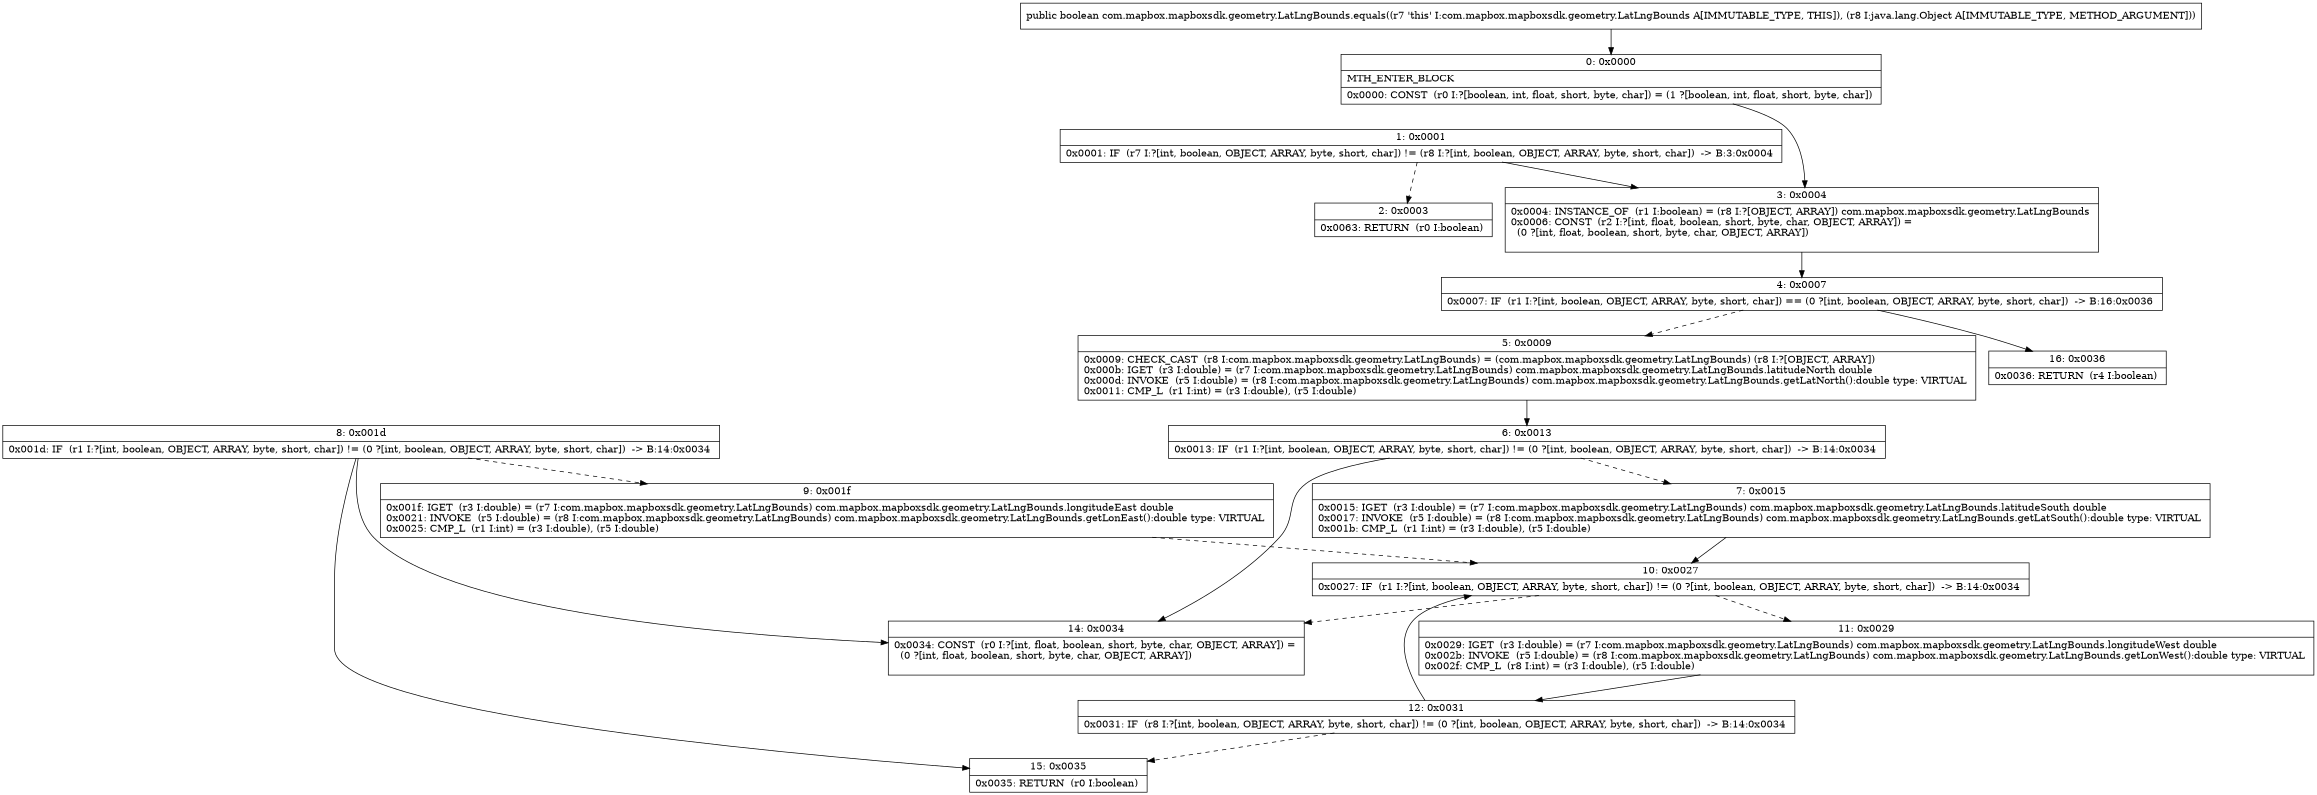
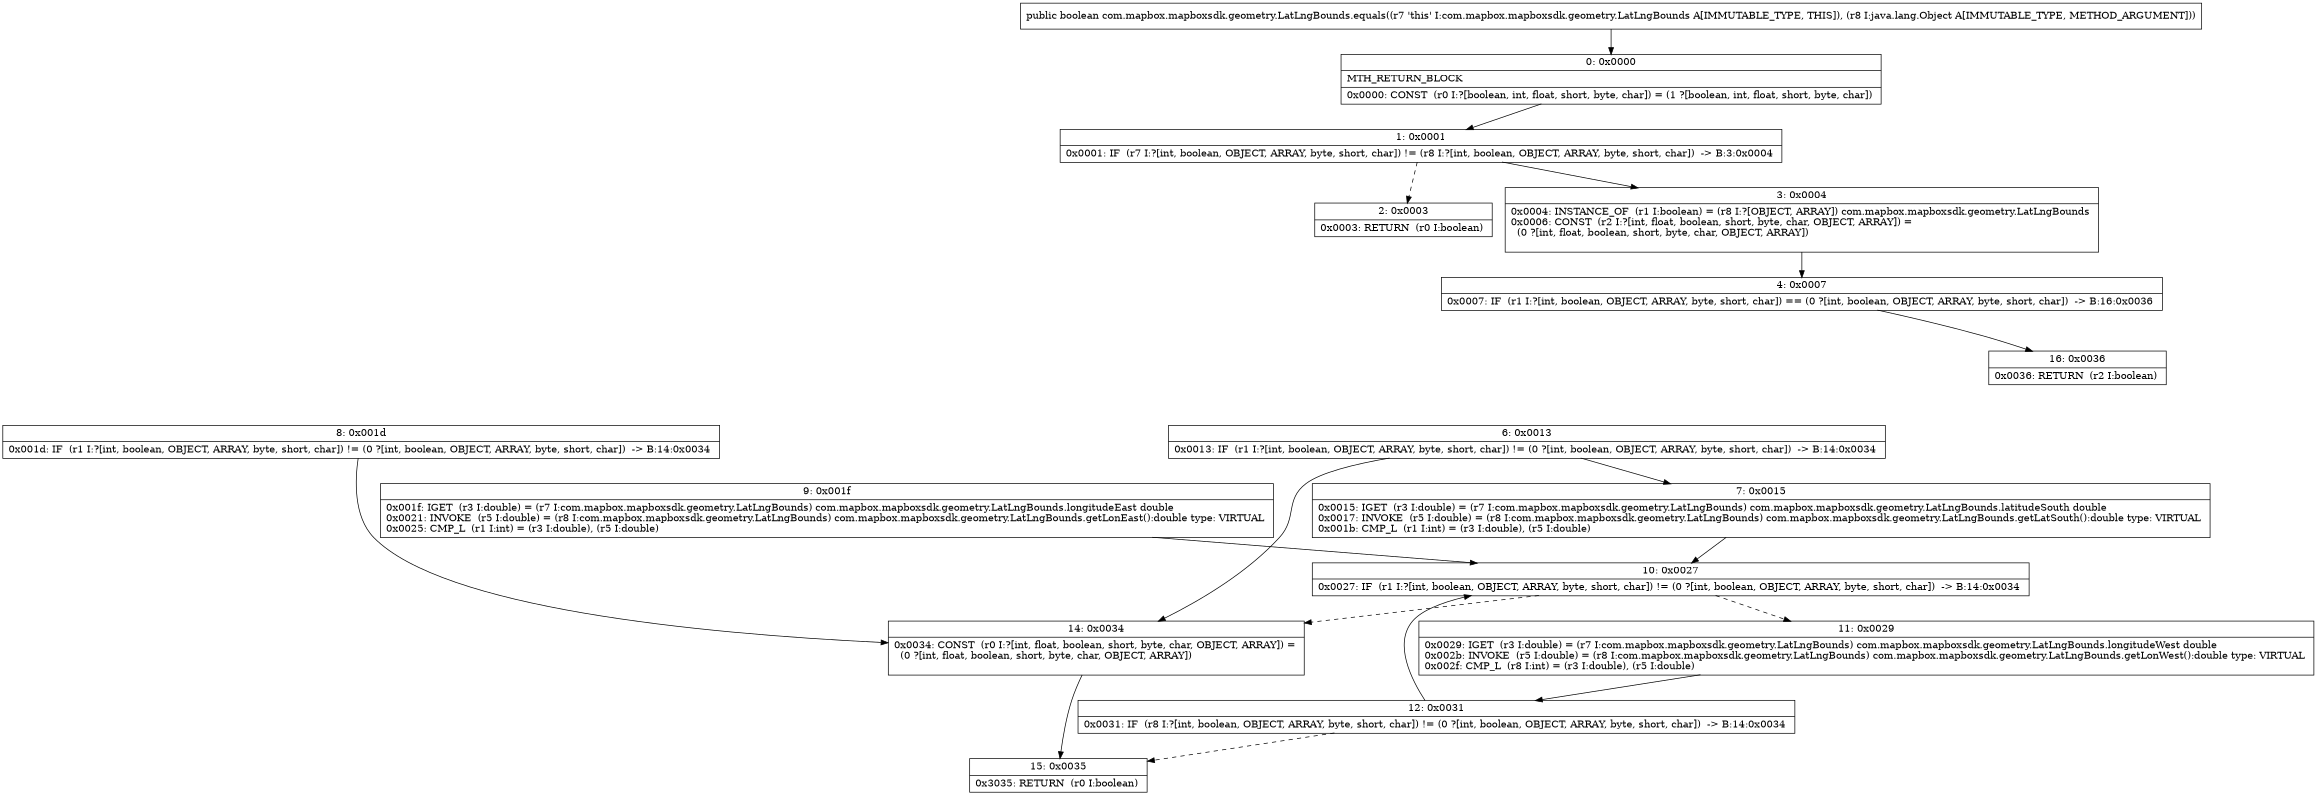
(1401, 79) -> (1405, 79)
(1786, 127) -> (1507, 116)
(1403, 228) -> (1403, 228)
(1527, 368) -> none
(2078, 376) -> (2078, 376)
(554, 470) -> none
(1622, 470) -> (1622, 470)
(1311, 550) -> (1311, 550)
(545, 721) -> (1068, 712)
(1058, 783) -> (1058, 783)
